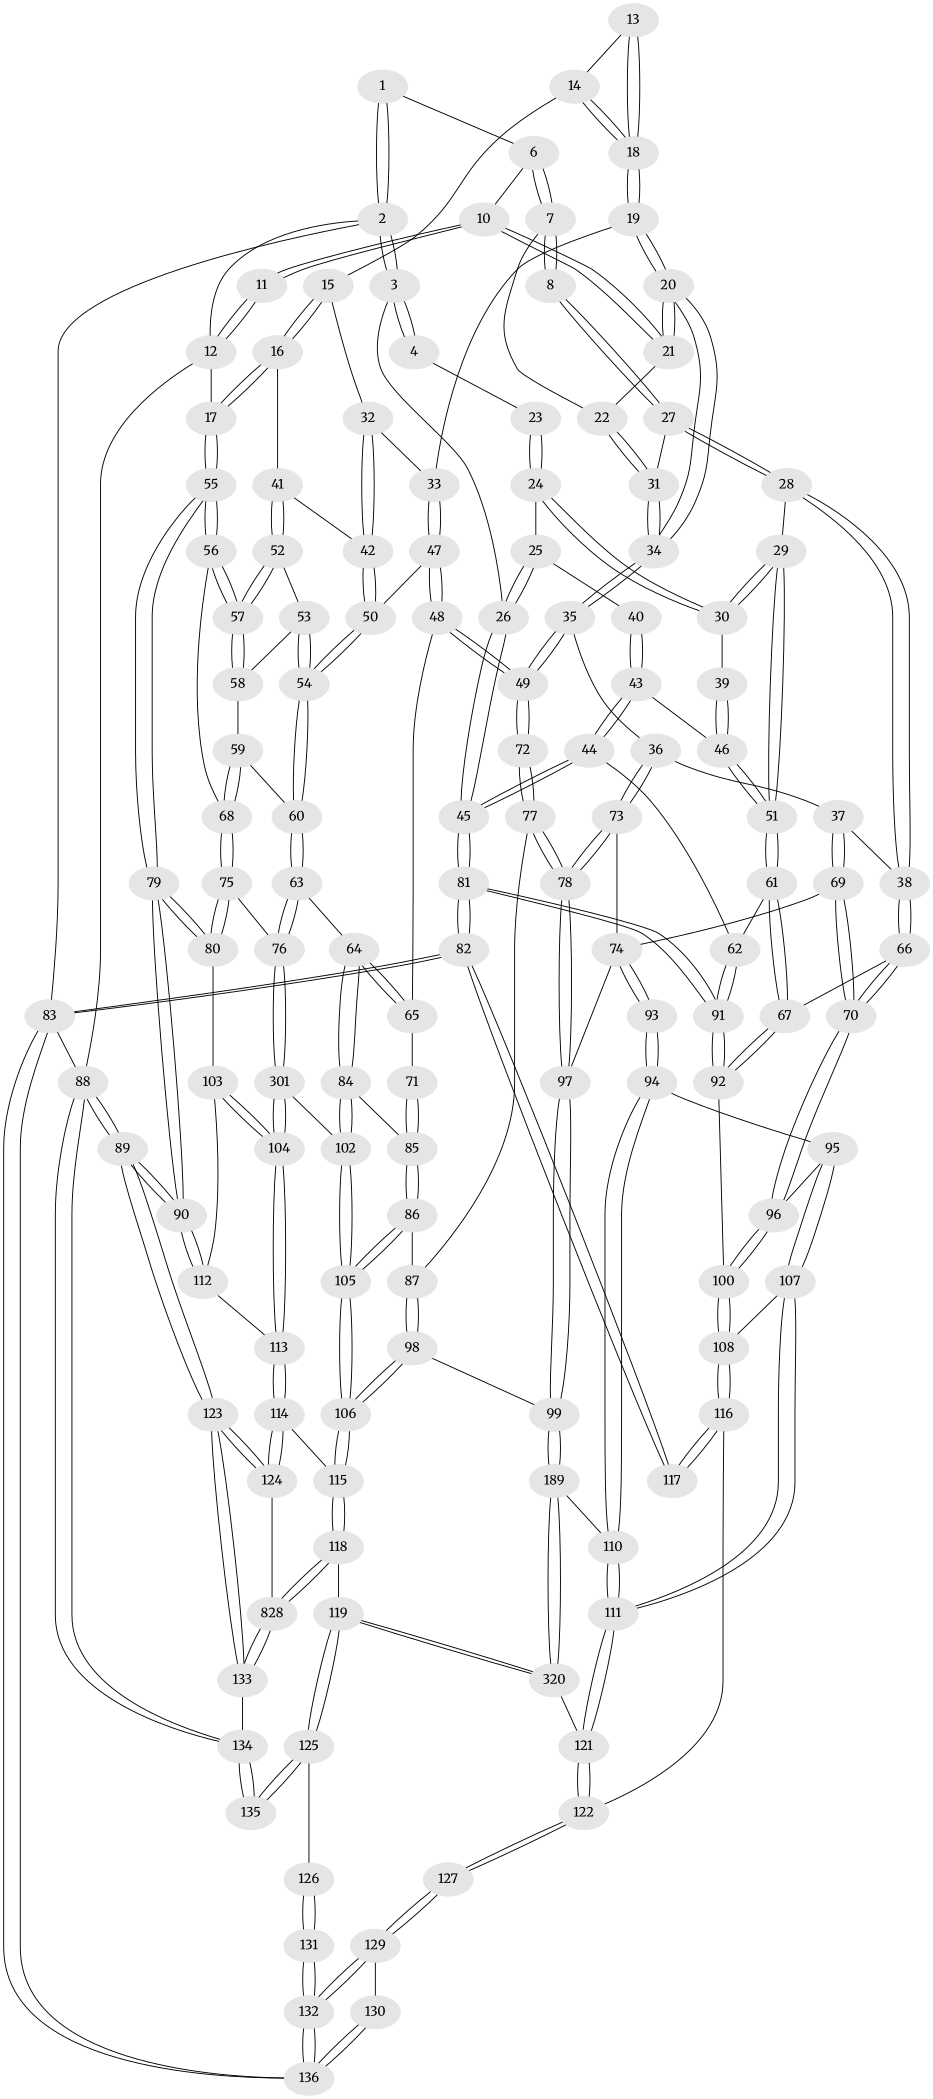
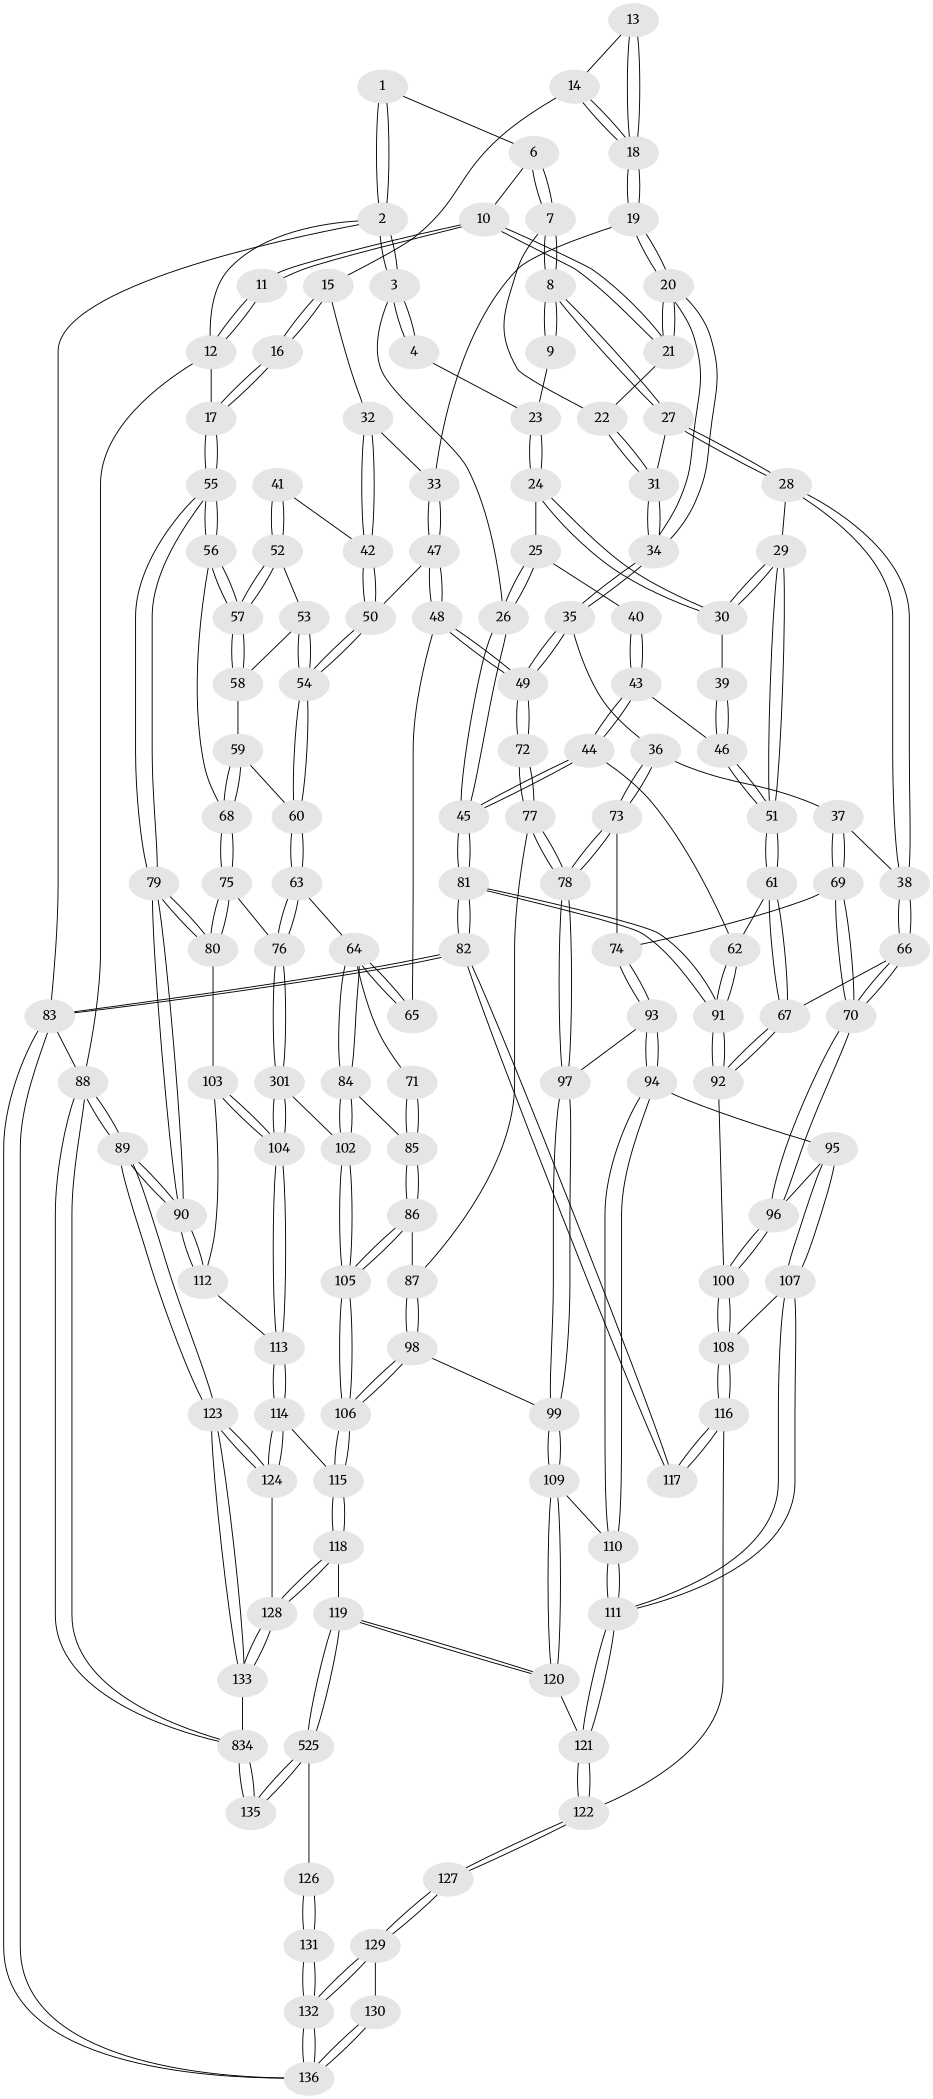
none -> (551, 352)
(278, 419) -> none
(591, 1016) -> (608, 1050)
(412, 1050) -> (373, 1020)
(554, 1481) -> (554, 1481)
(272, 1614) -> (272, 1614)
(554, 1680) -> (554, 1680)
(243, 1747) -> (243, 1747)
(309, 1747) -> (309, 1747)
